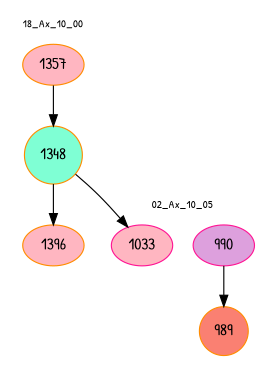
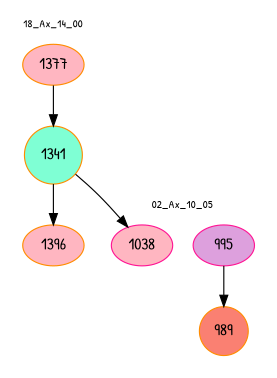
(53, 24) -> (53, 24)
(53, 65) -> (53, 65)
(53, 155) -> (53, 155)
(142, 245) -> (142, 245)
(224, 245) -> (224, 245)
